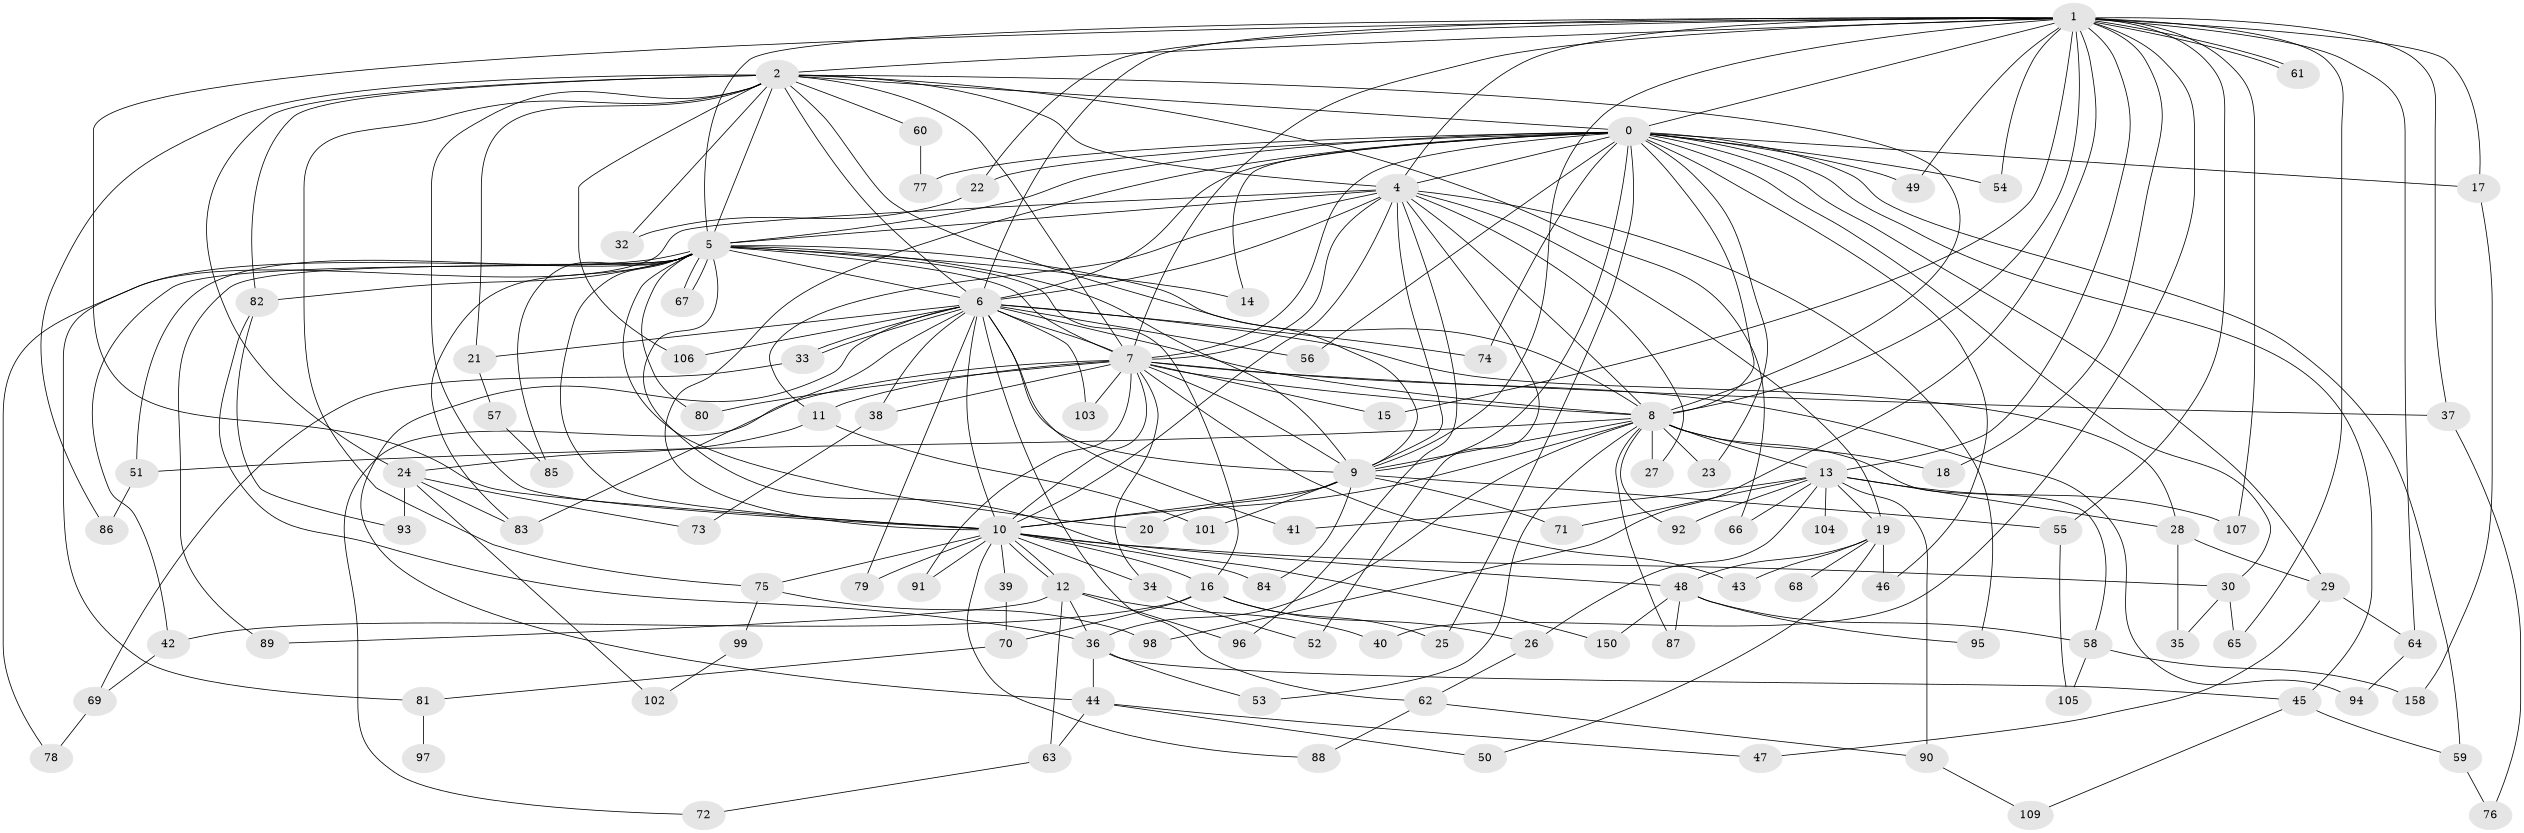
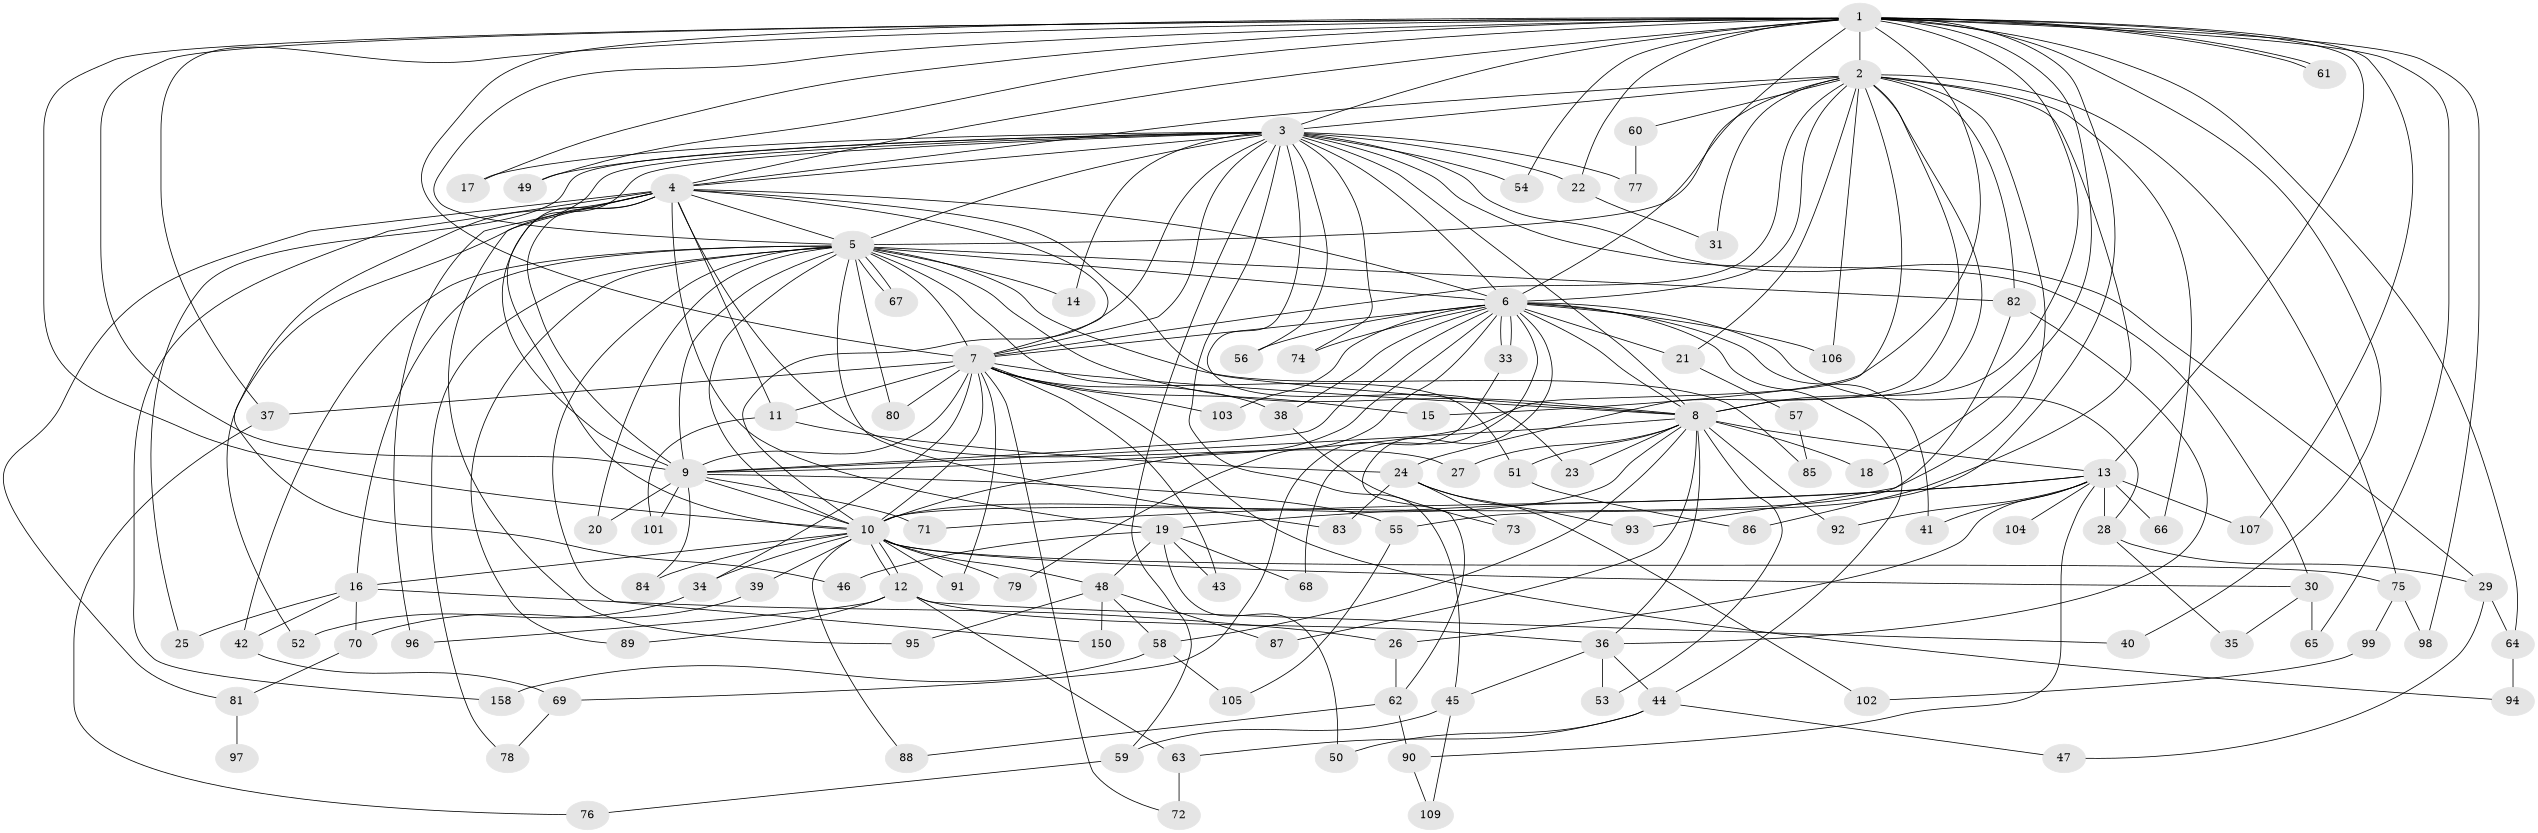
(1629, 131) -> (1283, 131)
(622, 245) -> (1717, 245)
(710, 440) -> (1345, 461)
(2492, 452) -> (151, 382)
